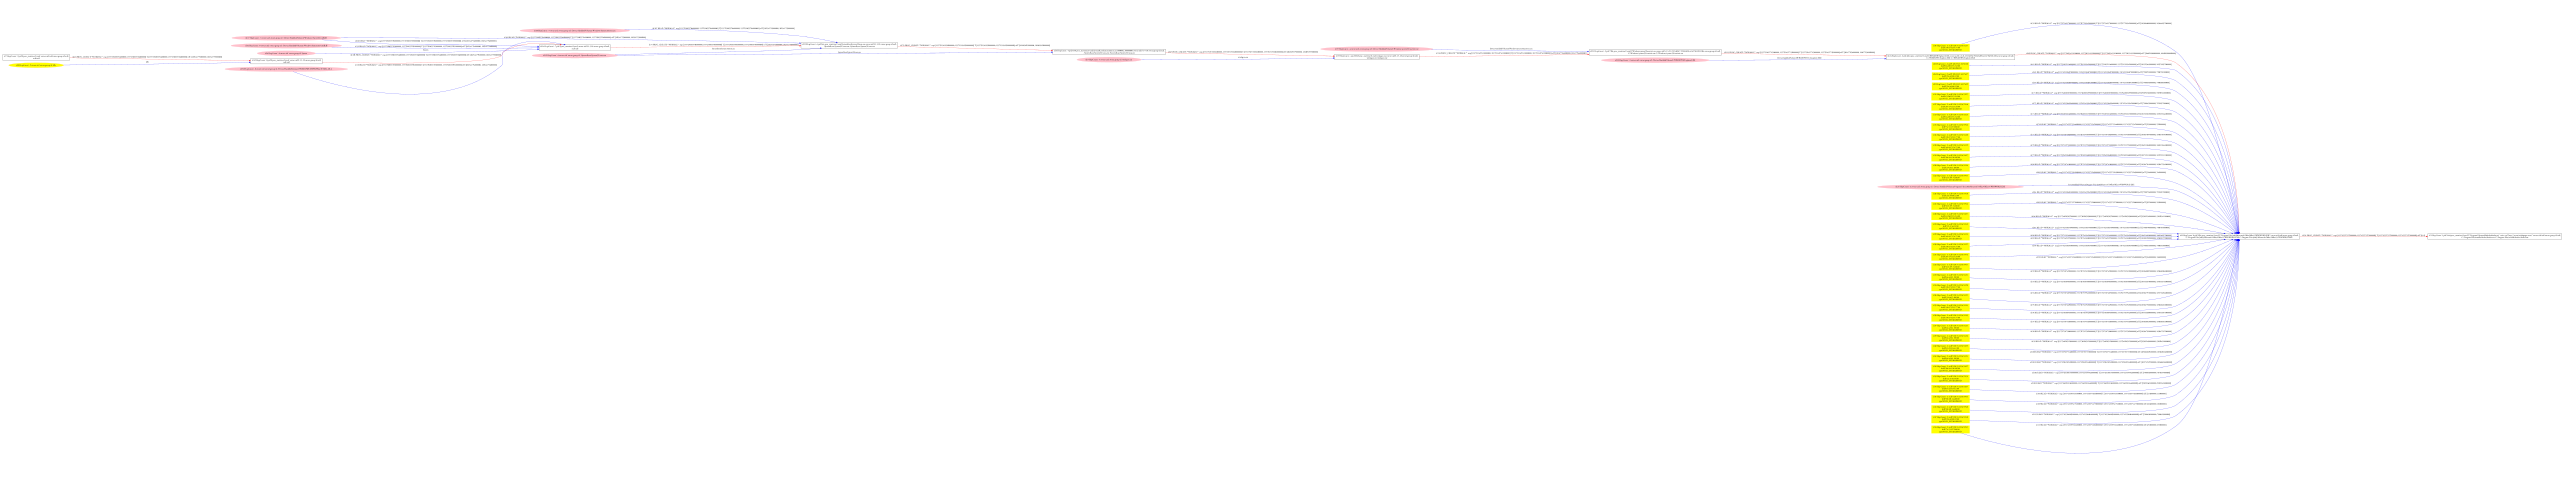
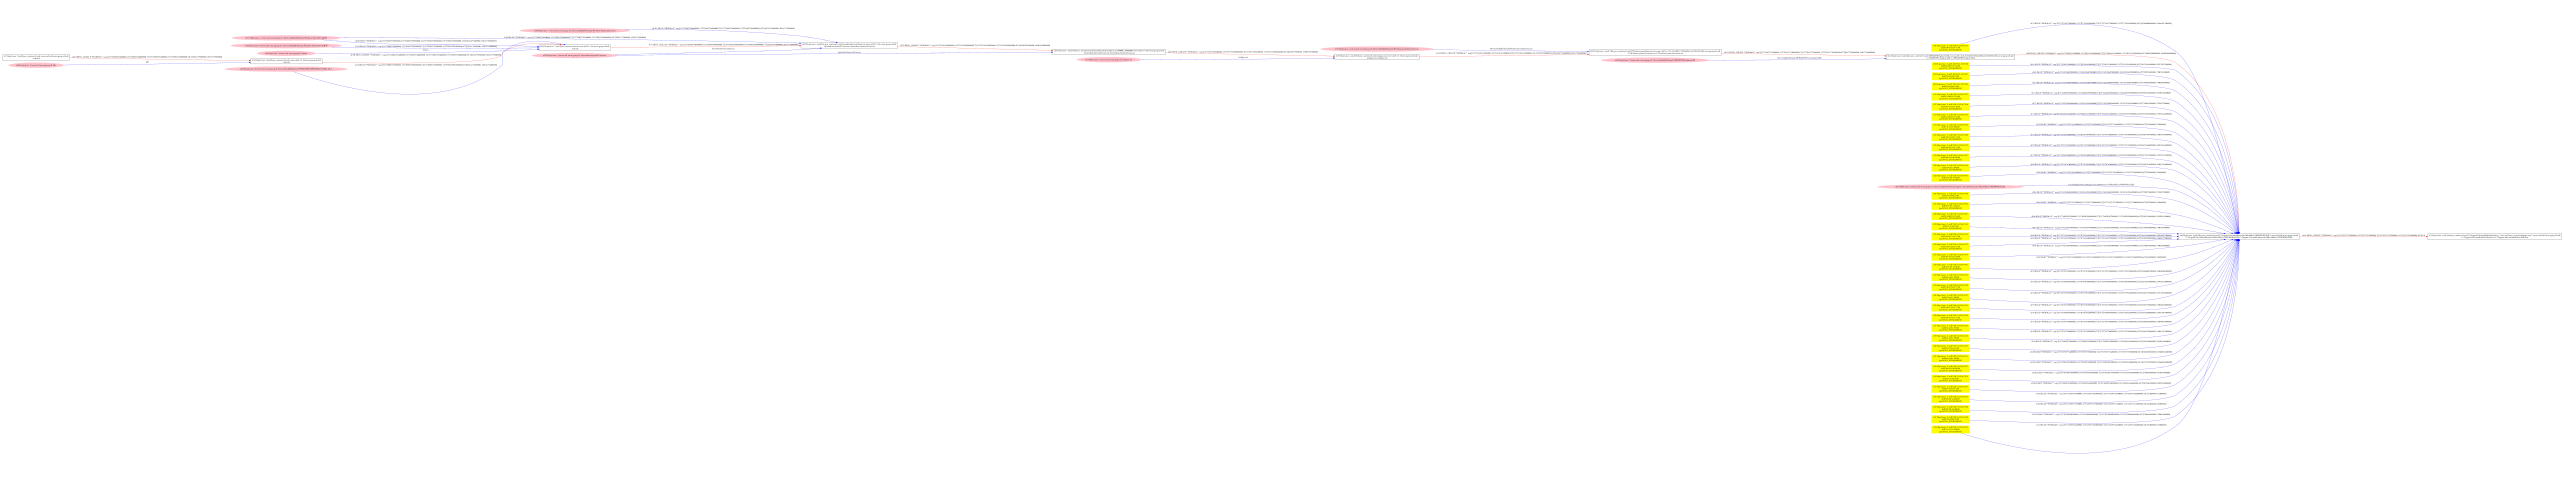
(36, 65) -> (36, 65)
